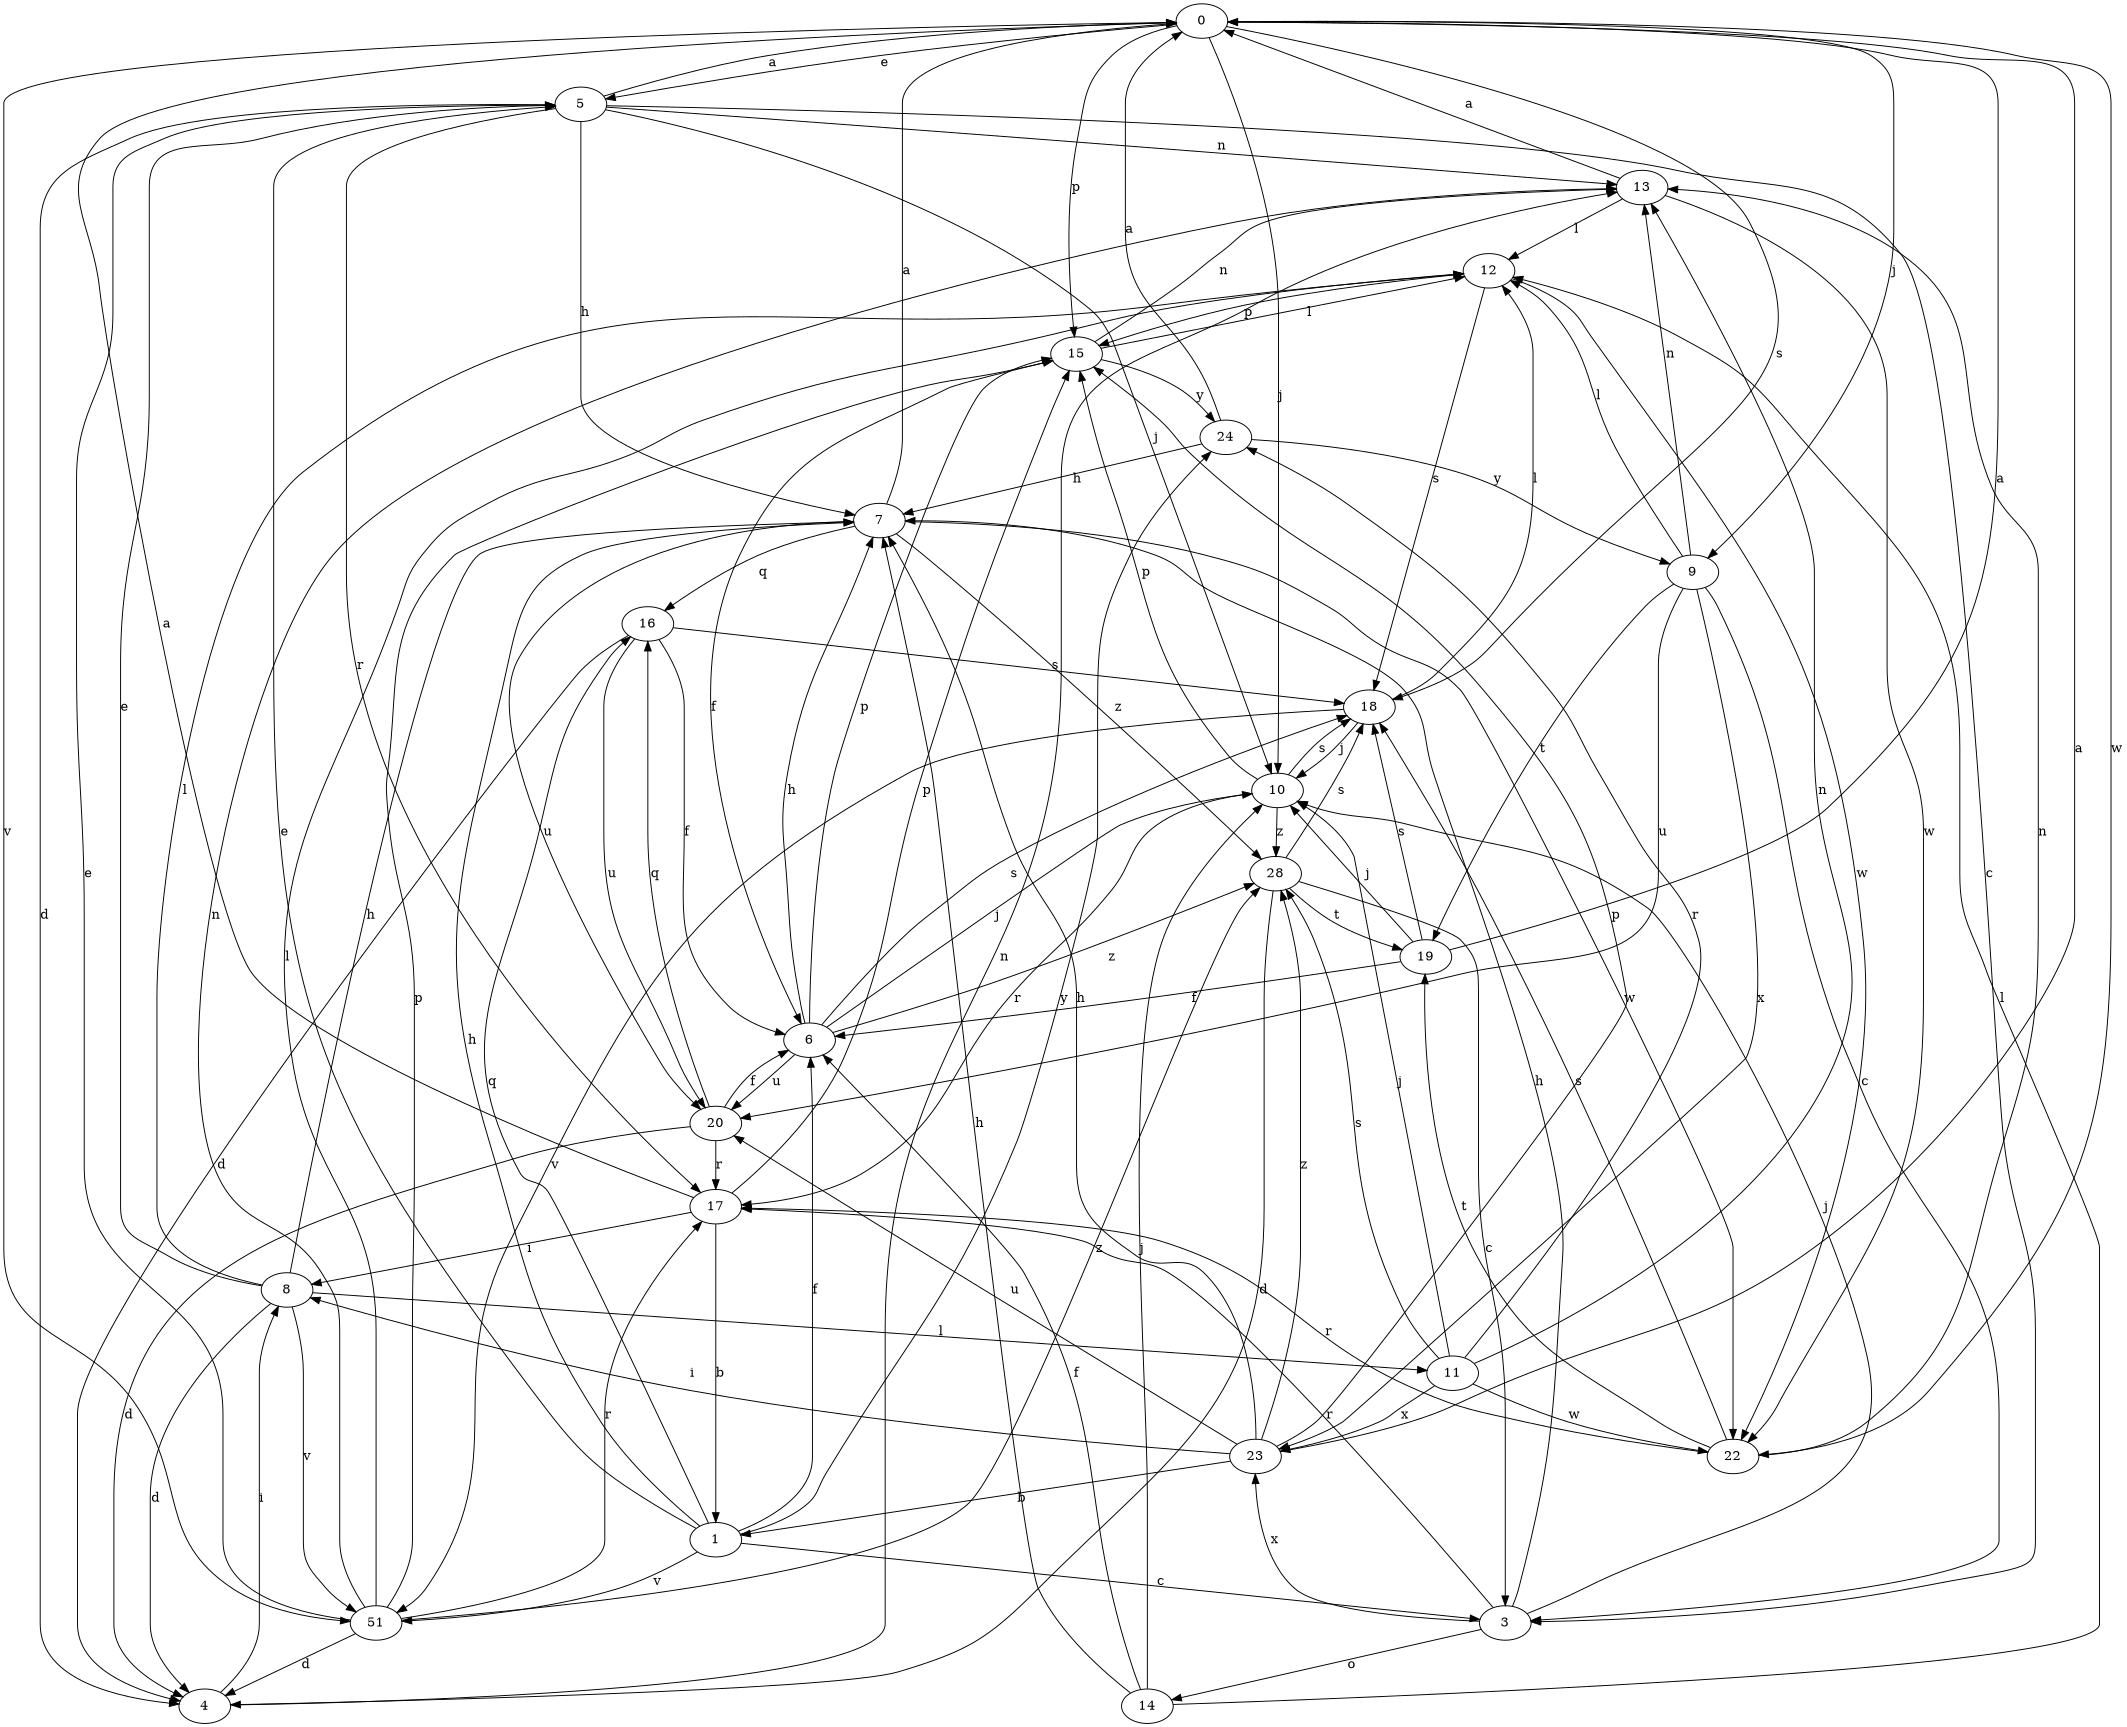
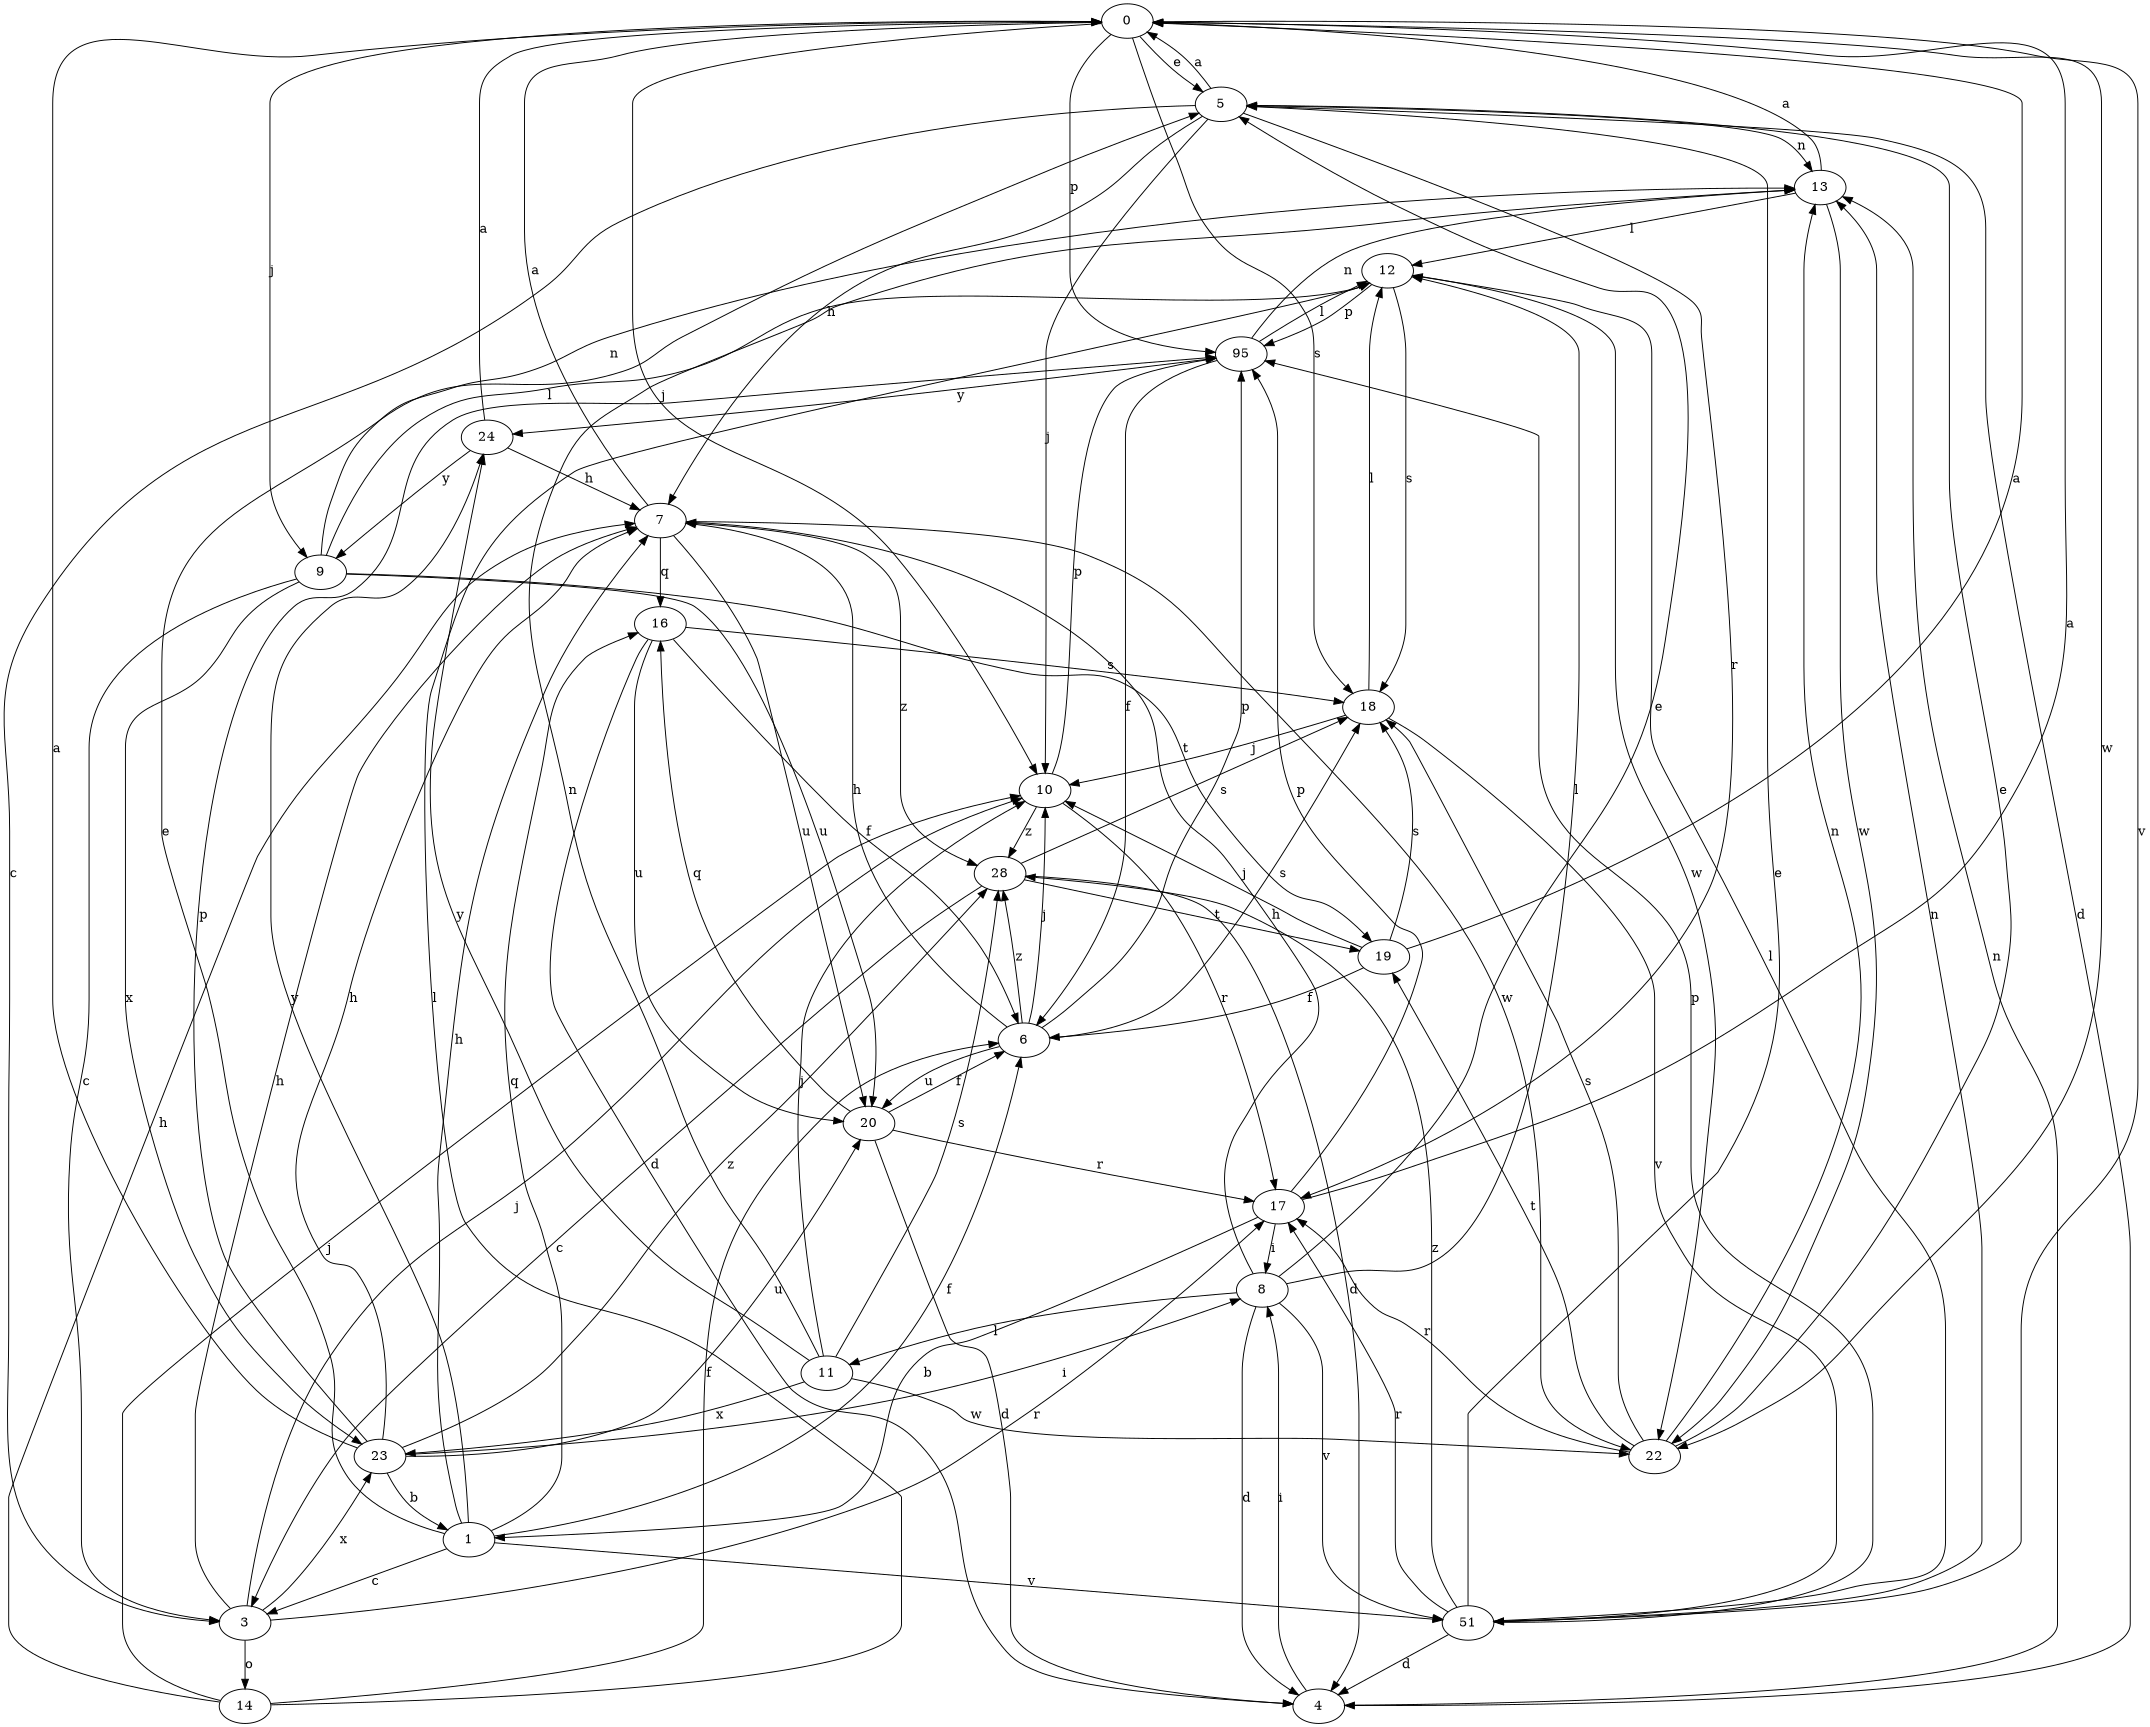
(1077, 354) -> (1241, 354)
none -> (1952, 524)
(1313, 747) -> none
(1695, 915) -> (461, 915)
